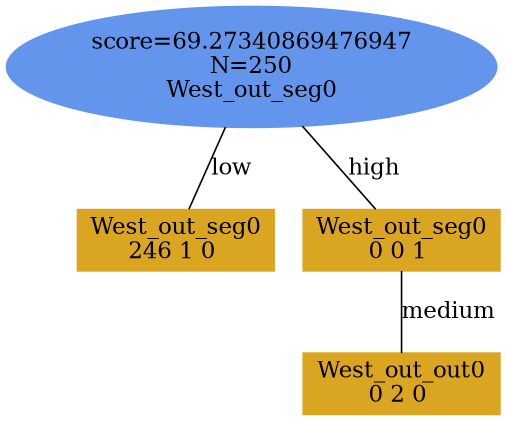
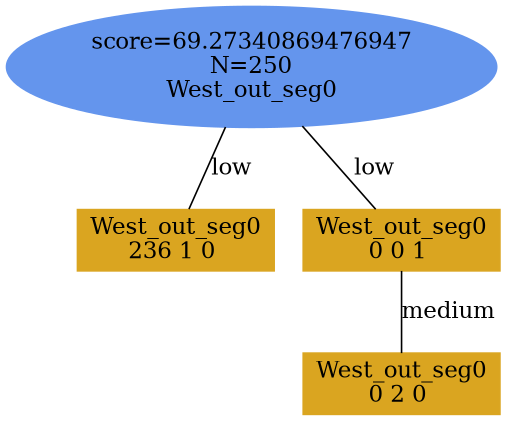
(374, 168) -> (374, 168)
(176, 240) -> (176, 240)
(402, 384) -> (402, 384)
